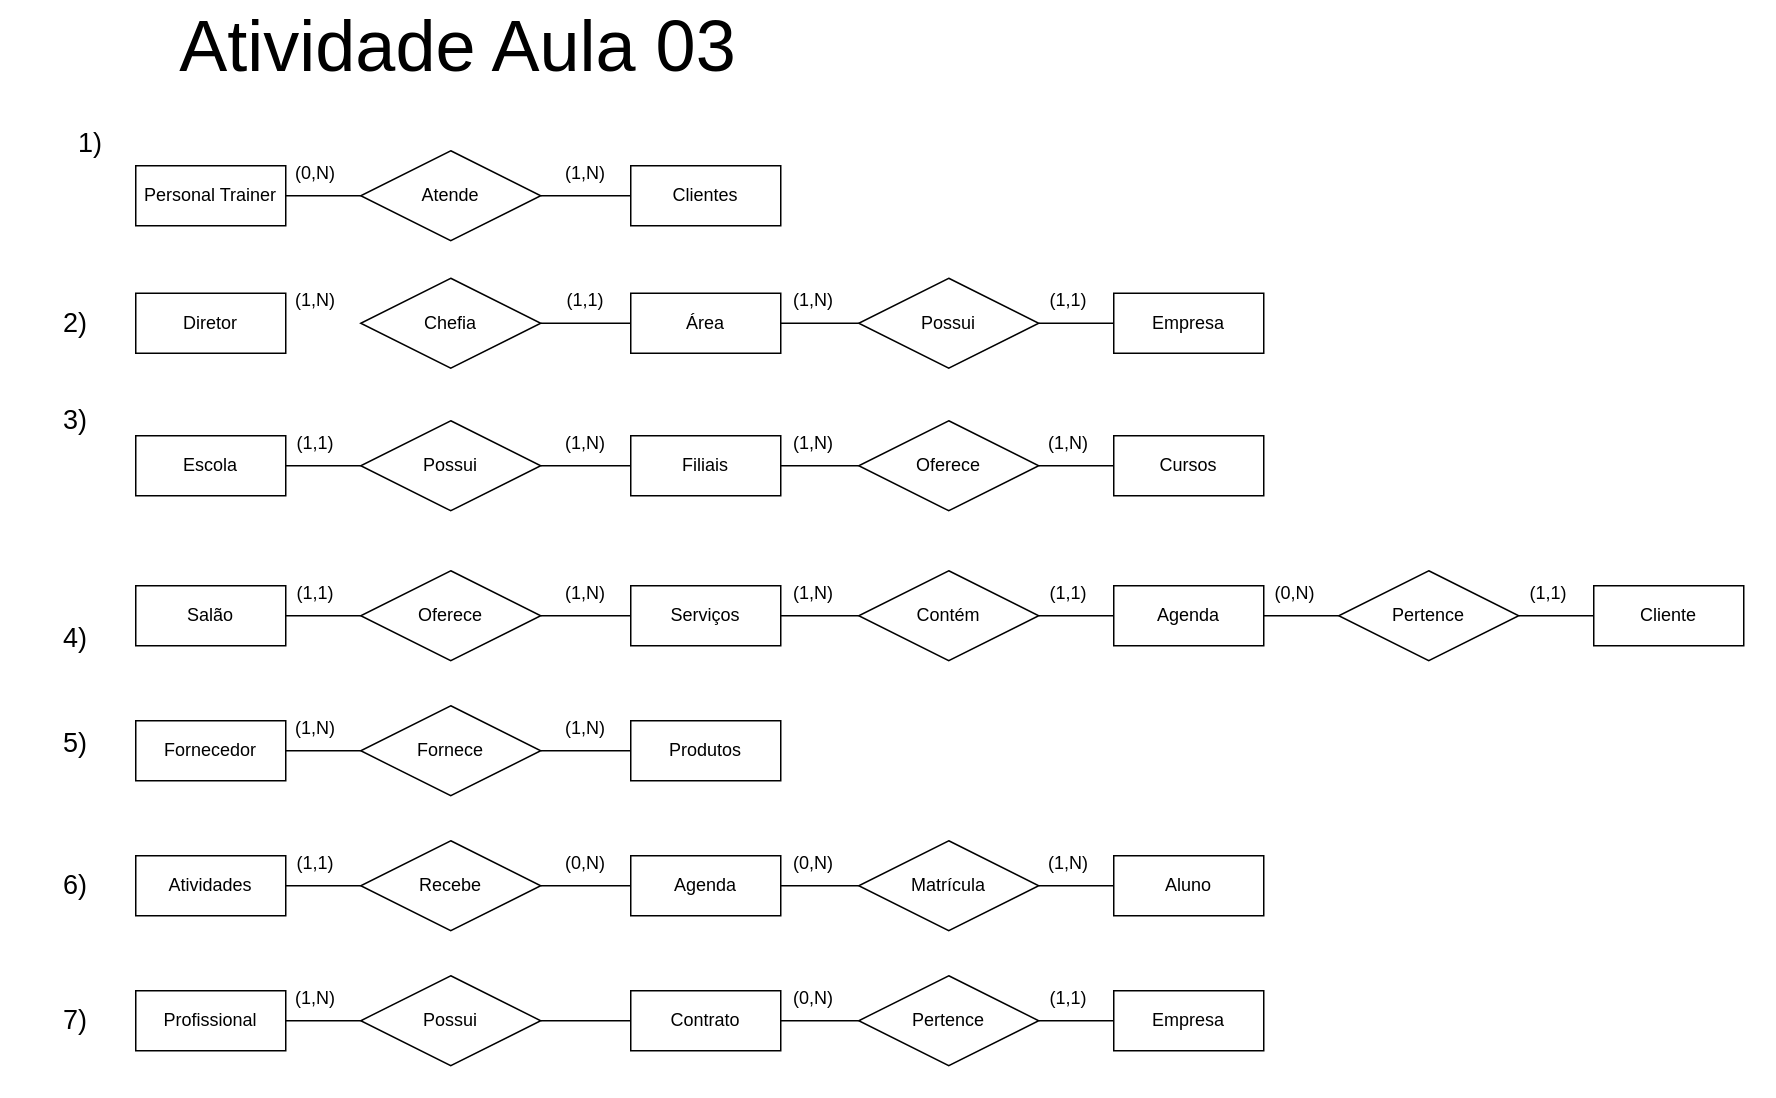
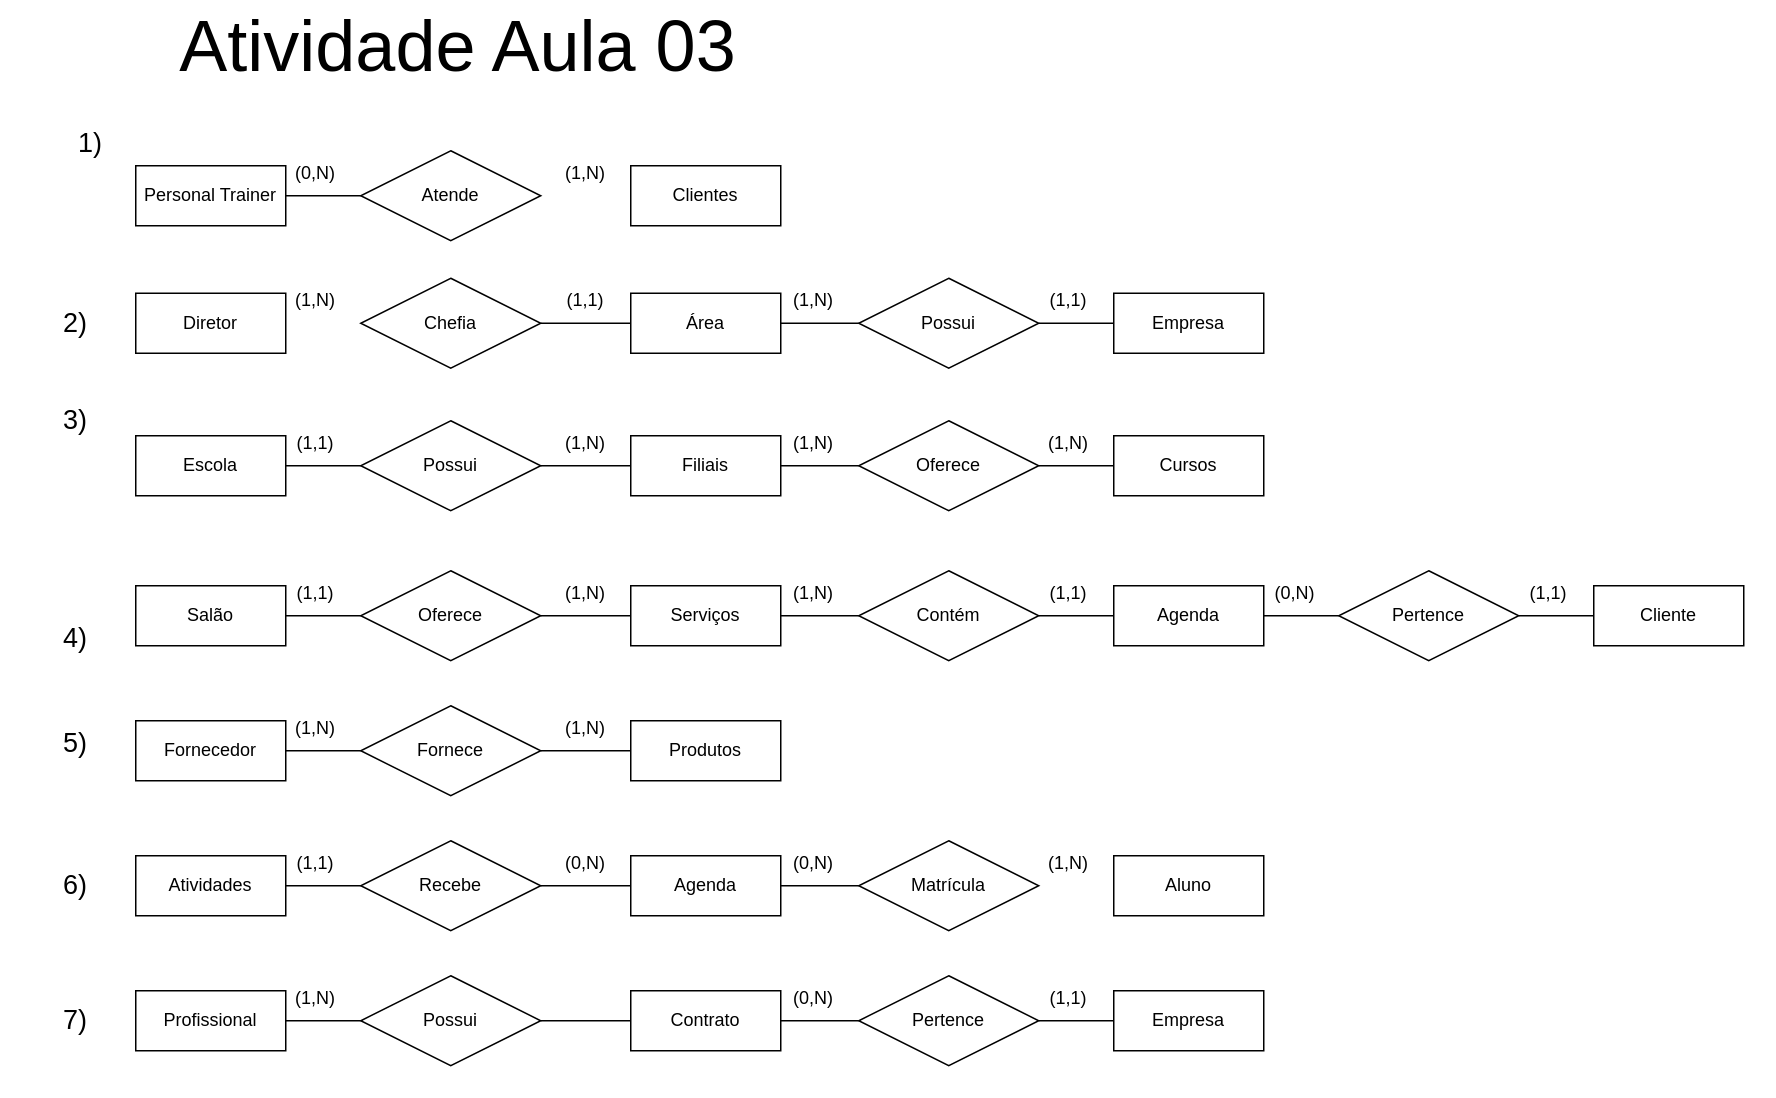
(586, 196) -> none
(1076, 886) -> none
